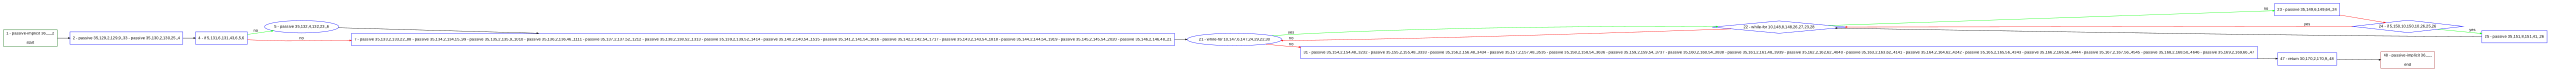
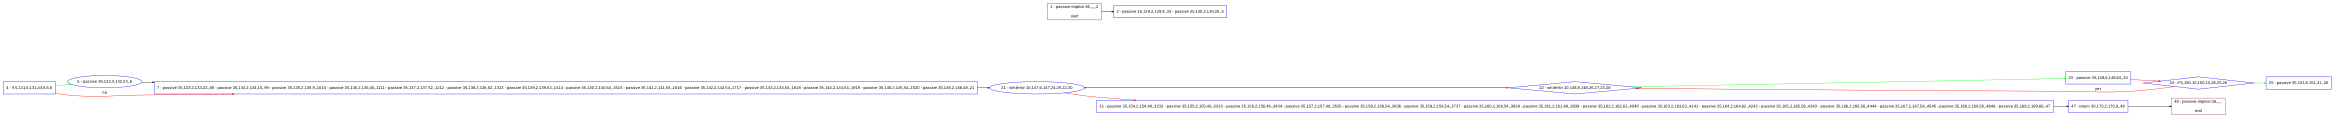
(2266, 9) -> (2331, 73)
(1494, 28) -> (1295, 88)
(256, 31) -> (2331, 73)
(2159, 33) -> none
(188, 38) -> none
(1291, 38) -> (2331, 73)
